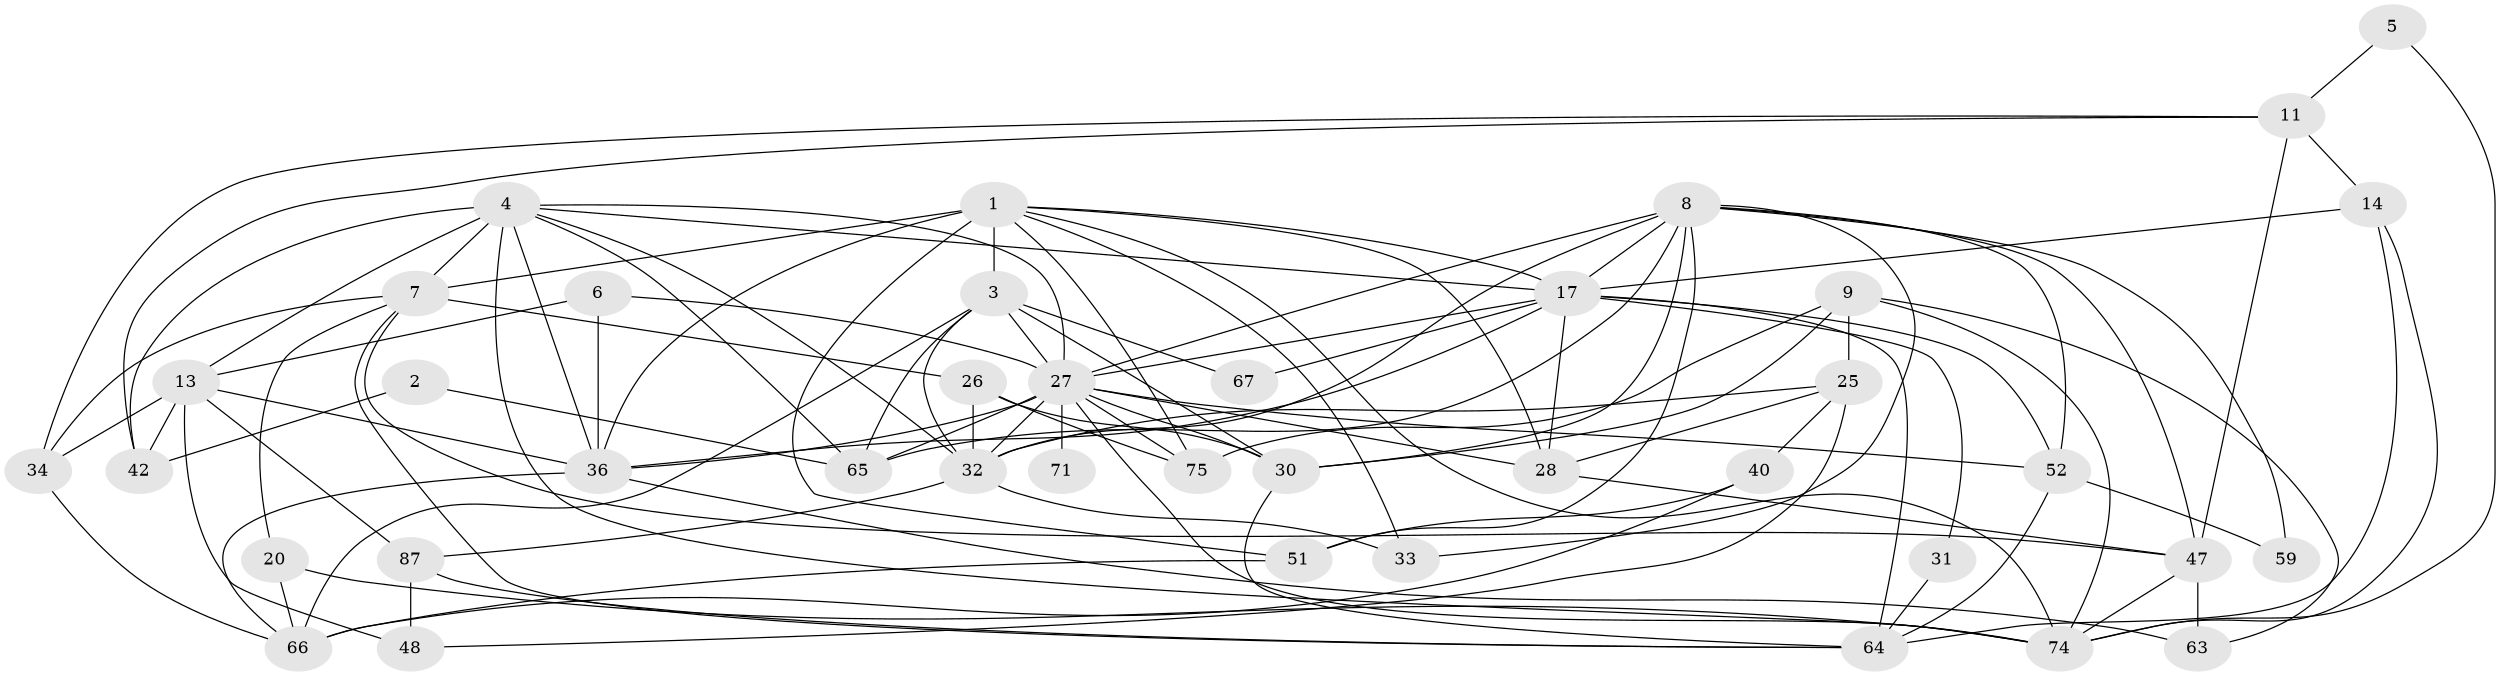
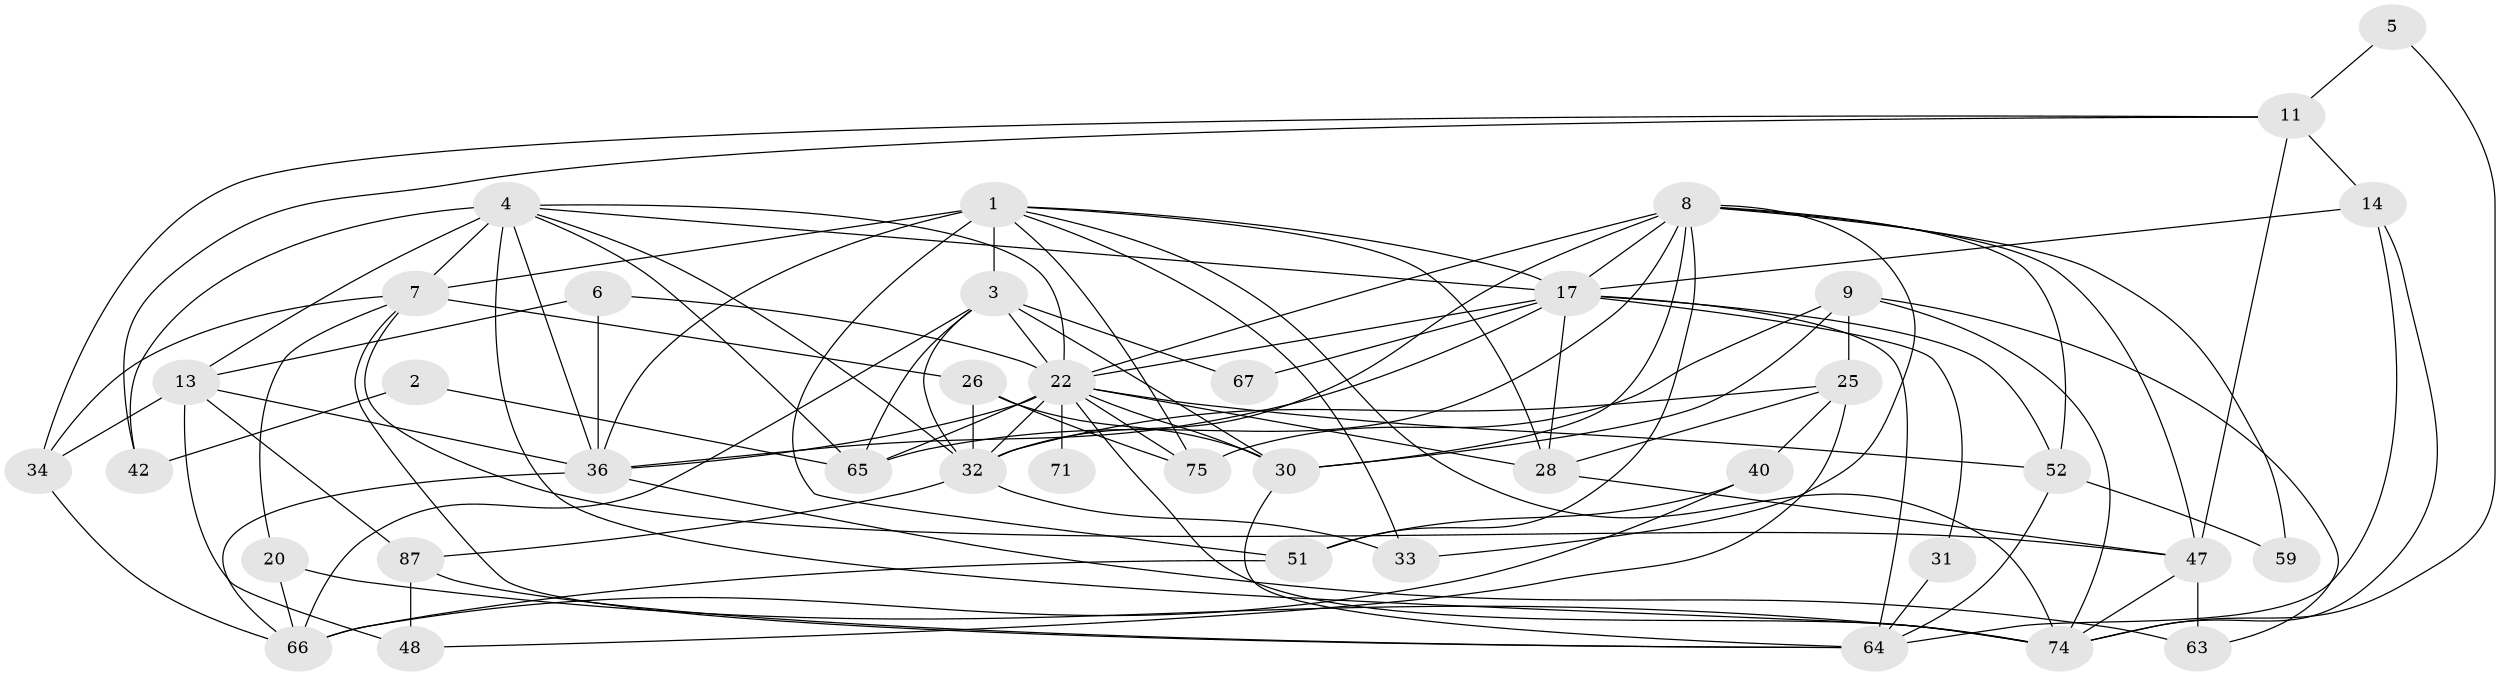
(1062, 382) -> (1062, 382)
(163, 427) -> none
